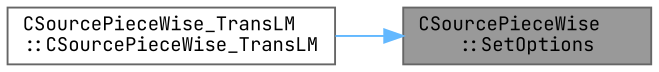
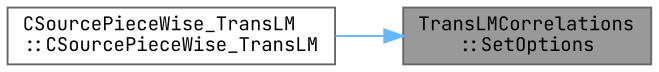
(527, 36) -> (527, 36)
